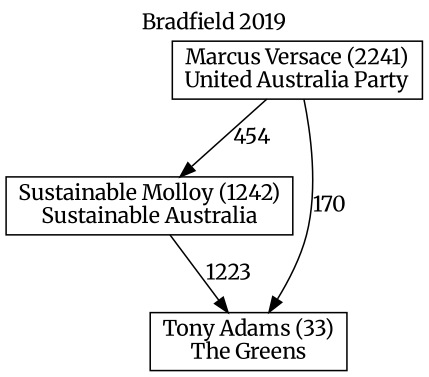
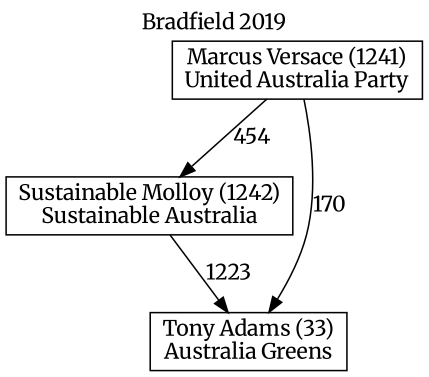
(297, 70) -> (297, 70)
(249, 342) -> (249, 342)
